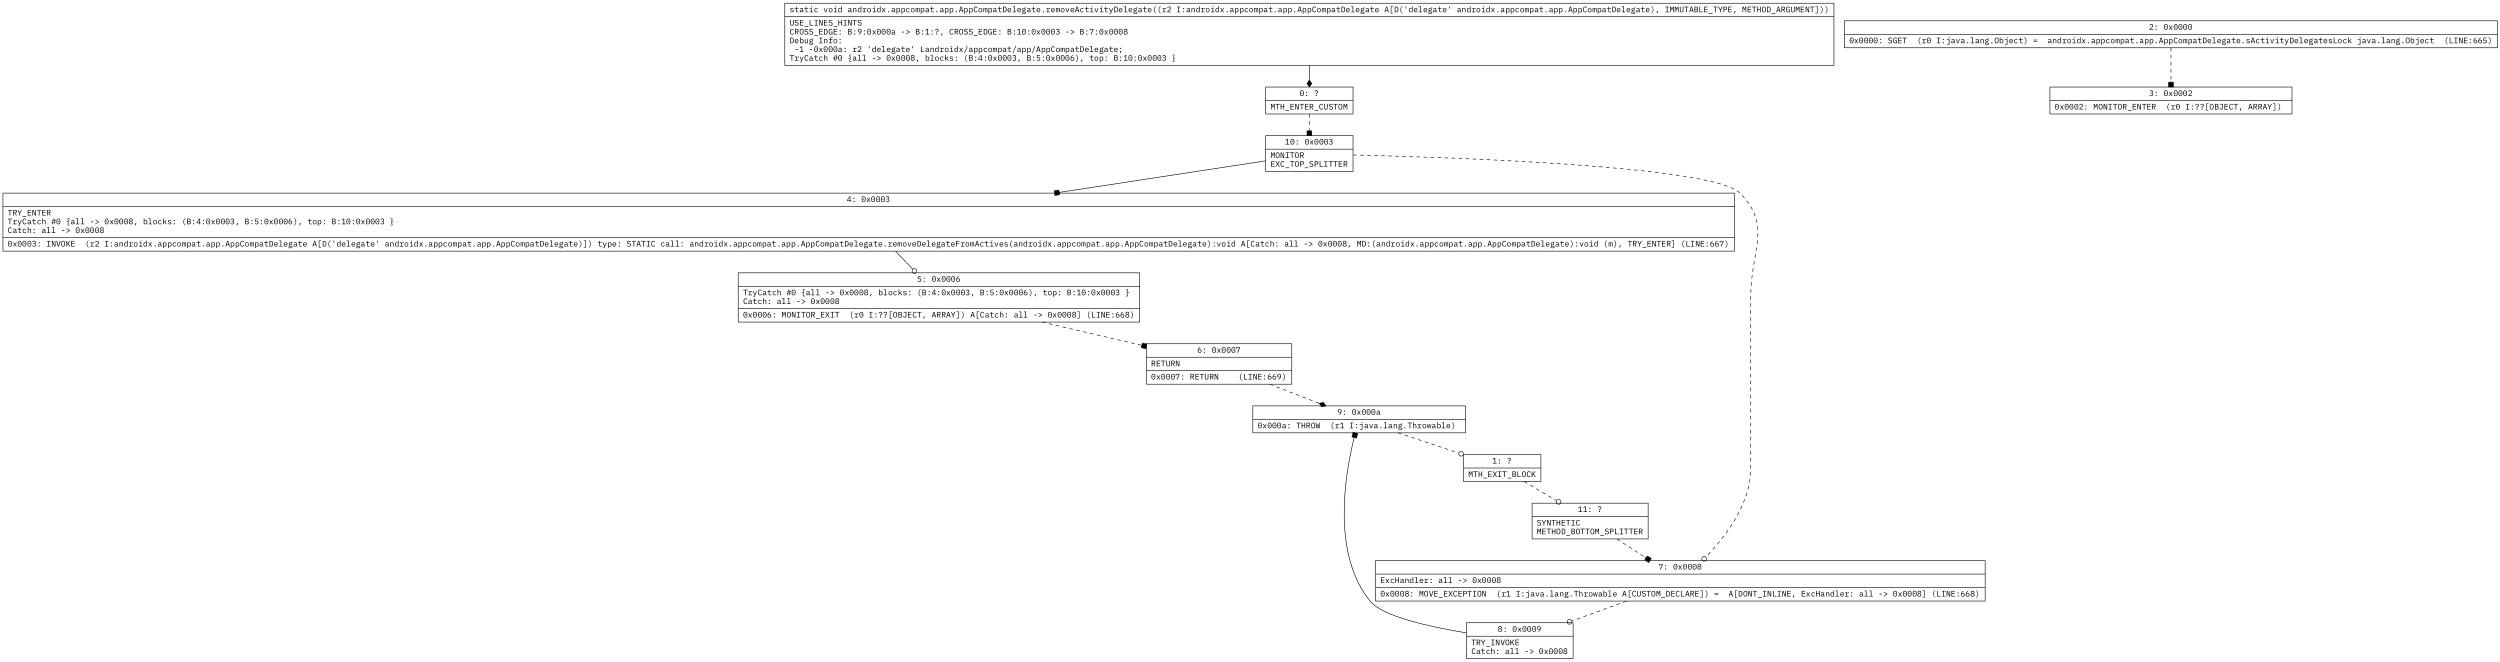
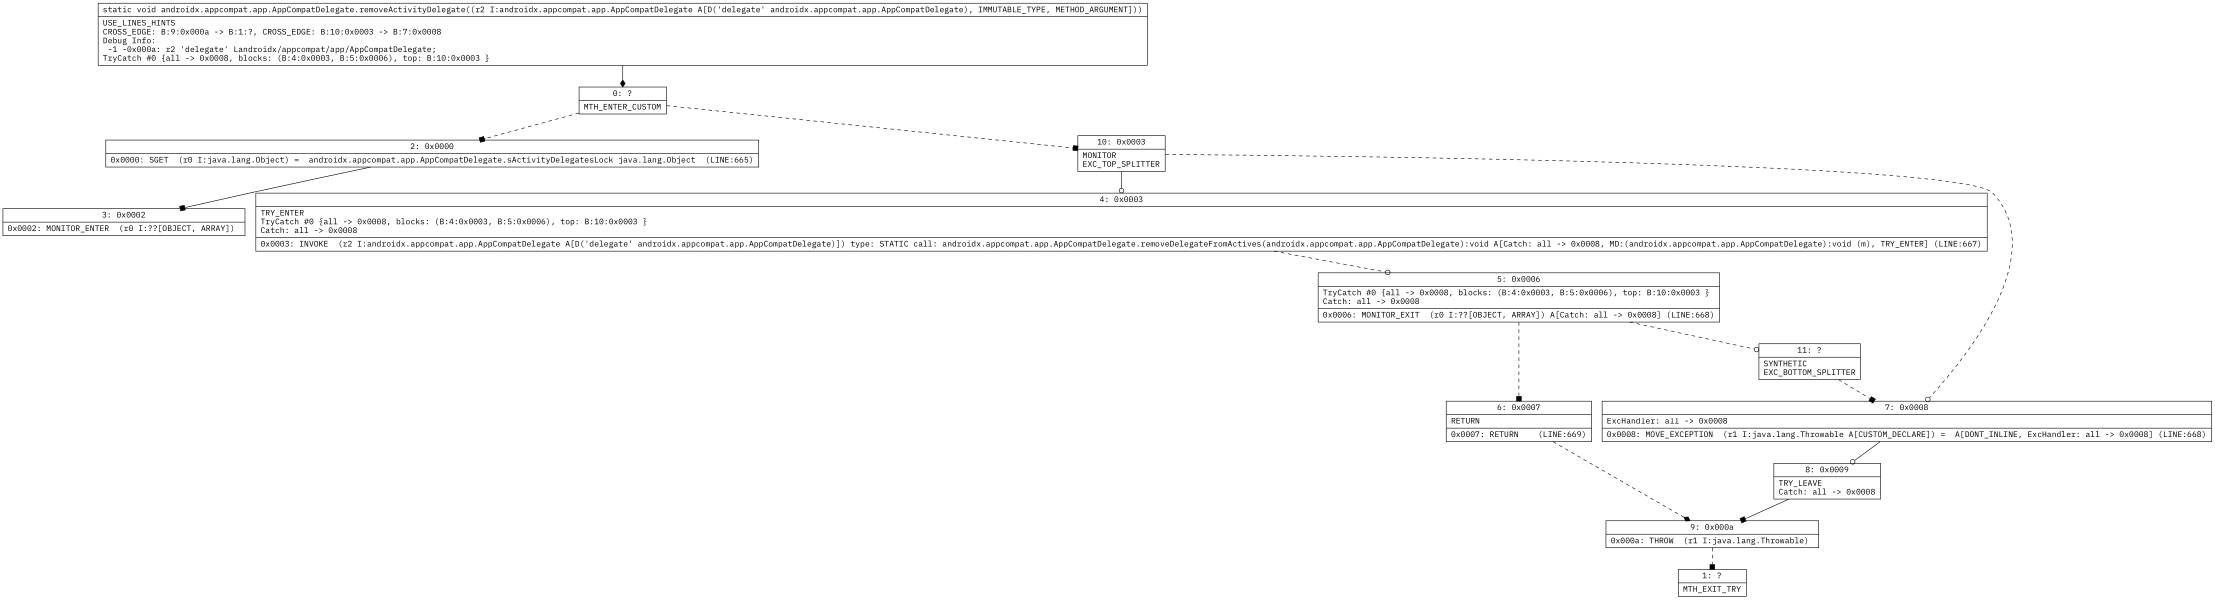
(2171, 64) -> (278, 187)
none -> (532, 126)
(1163, 177) -> (1122, 180)
(904, 260) -> (1330, 262)
(1428, 443) -> (1712, 556)
(1502, 474) -> (1712, 589)
(1540, 491) -> (1692, 336)
(1590, 532) -> (1810, 372)
(1599, 611) -> (1867, 451)
(1495, 643) -> (1801, 483)
